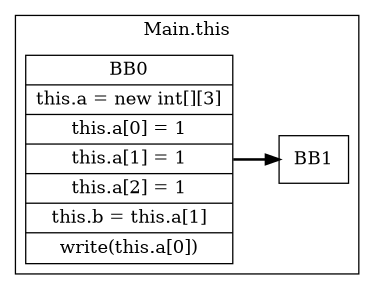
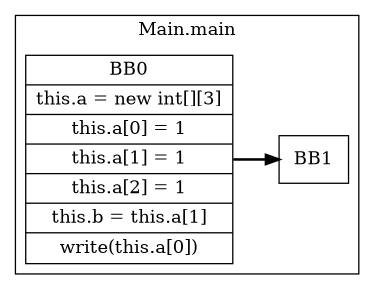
(187, 30) -> (187, 30)
